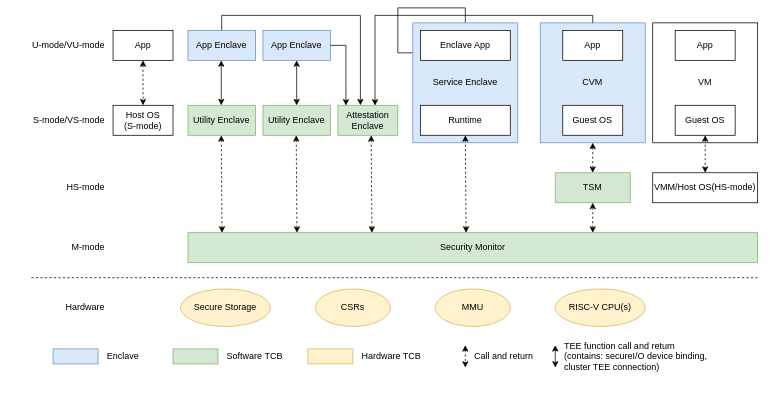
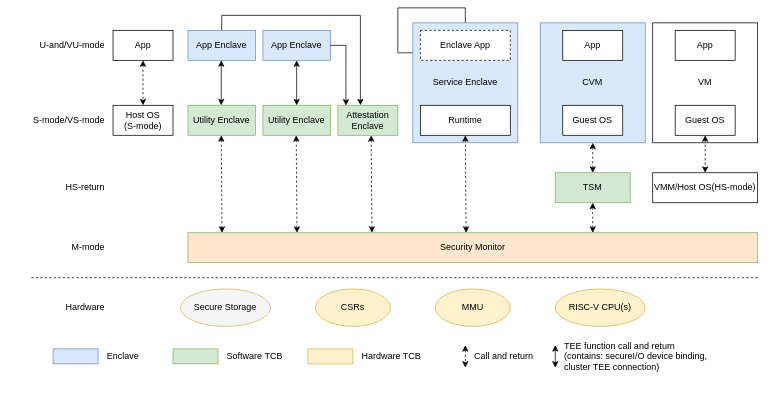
(486, 15) -> none
(69, 45) -> (72, 45)
(465, 45) -> (465, 45)
(87, 188) -> (82, 188)
(473, 248) -> (473, 248)
(225, 308) -> (225, 308)
